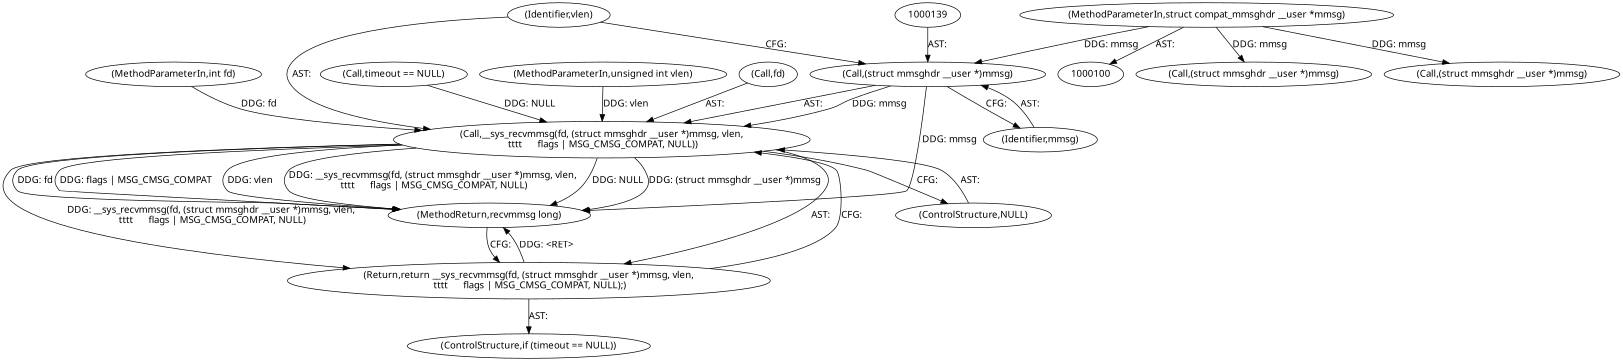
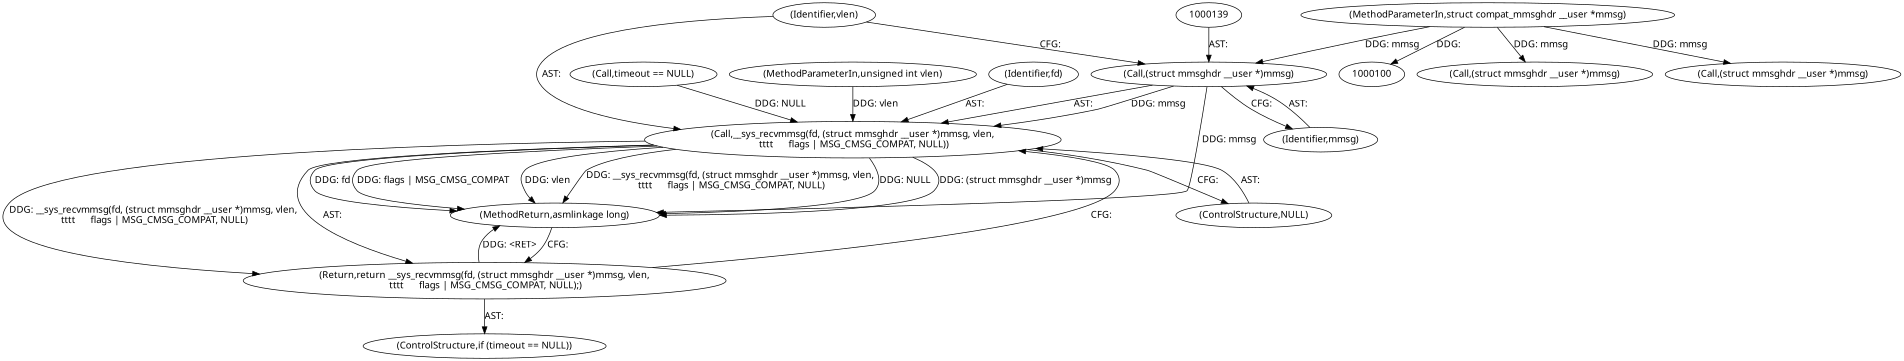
(1166, 45) -> (1450, 45)
(174, 74) -> none
(768, 74) -> (1034, 74)
(489, 215) -> (555, 215)
